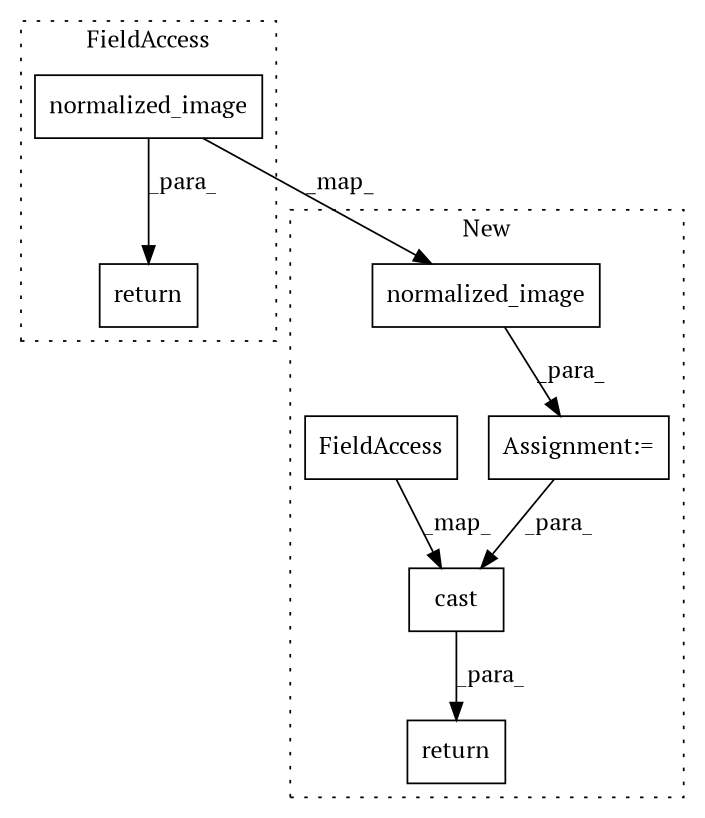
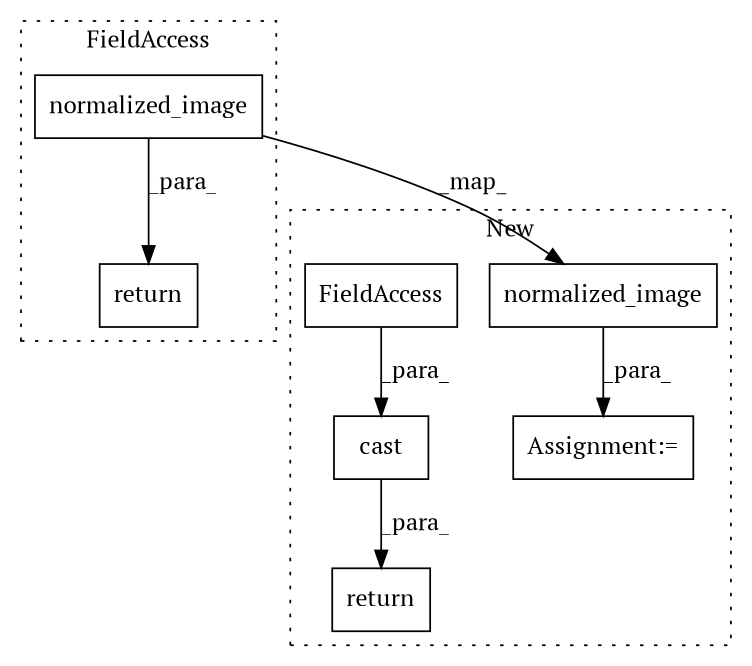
(523, 517) -> none
(458, 524) -> (416, 372)
